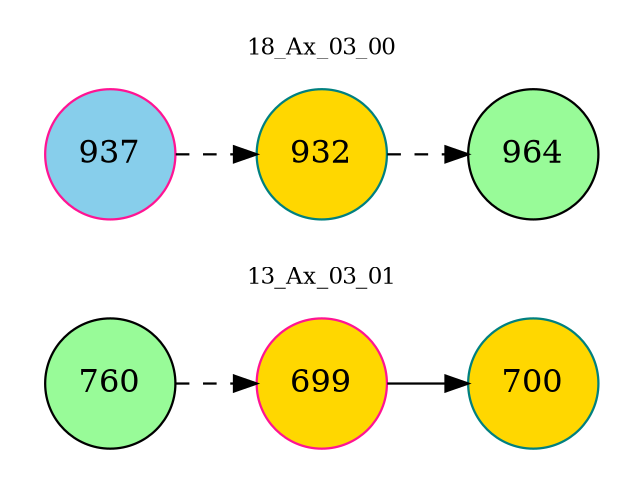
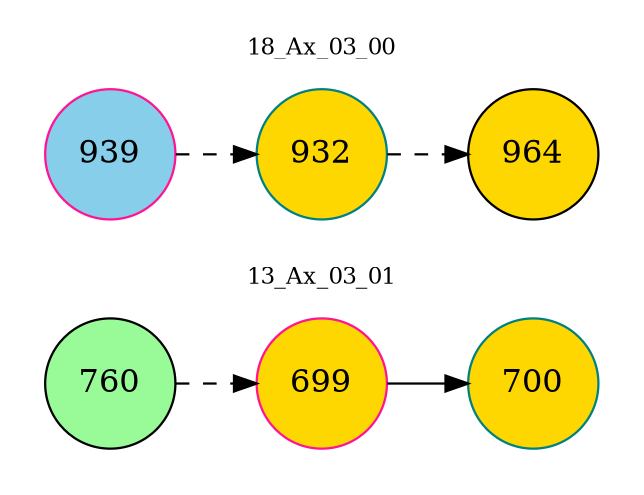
(110, 154) -> (110, 154)
(533, 154) -> (533, 154)
